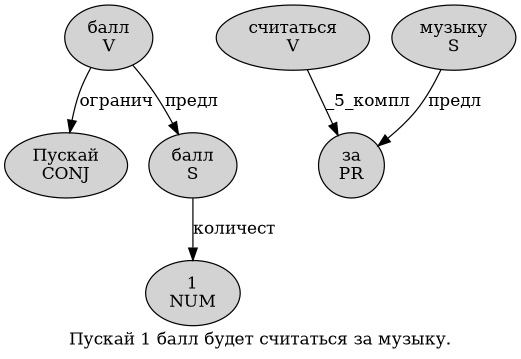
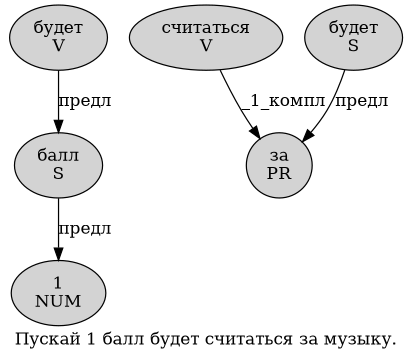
(109, 38) -> (59, 38)
(454, 38) -> (354, 38)
(369, 102) -> (284, 102)
(66, 165) -> none
(234, 229) -> (85, 229)
